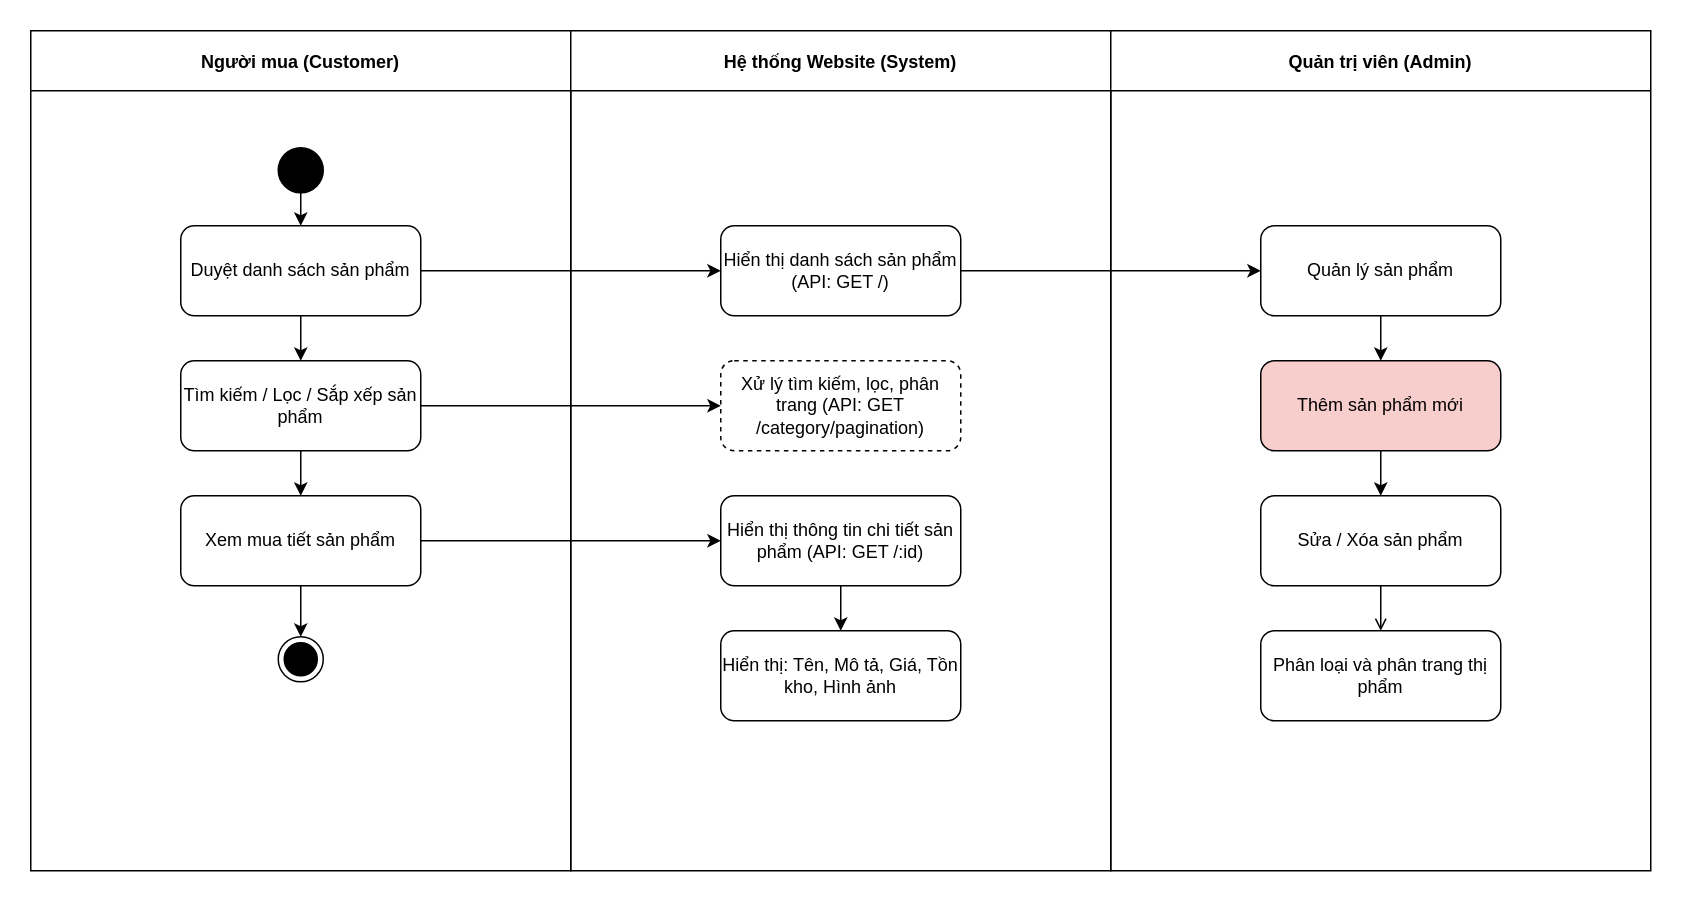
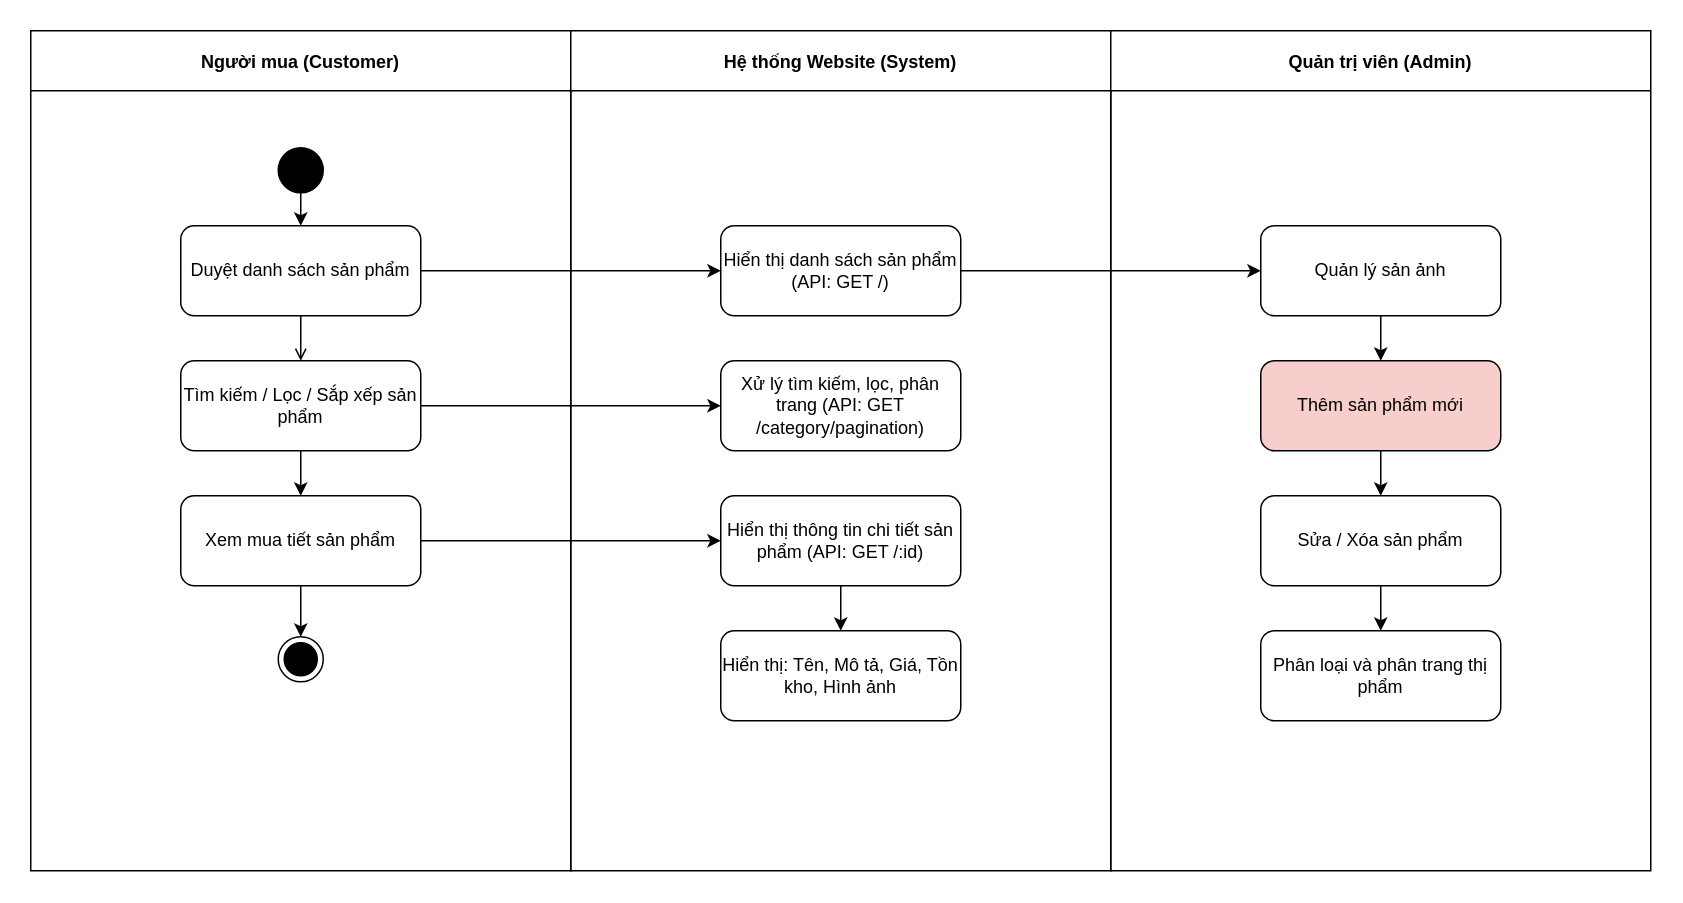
(1381, 271) -> (1381, 271)
(301, 349) -> (301, 351)
(841, 406) -> (841, 406)
(1381, 621) -> (1381, 619)
